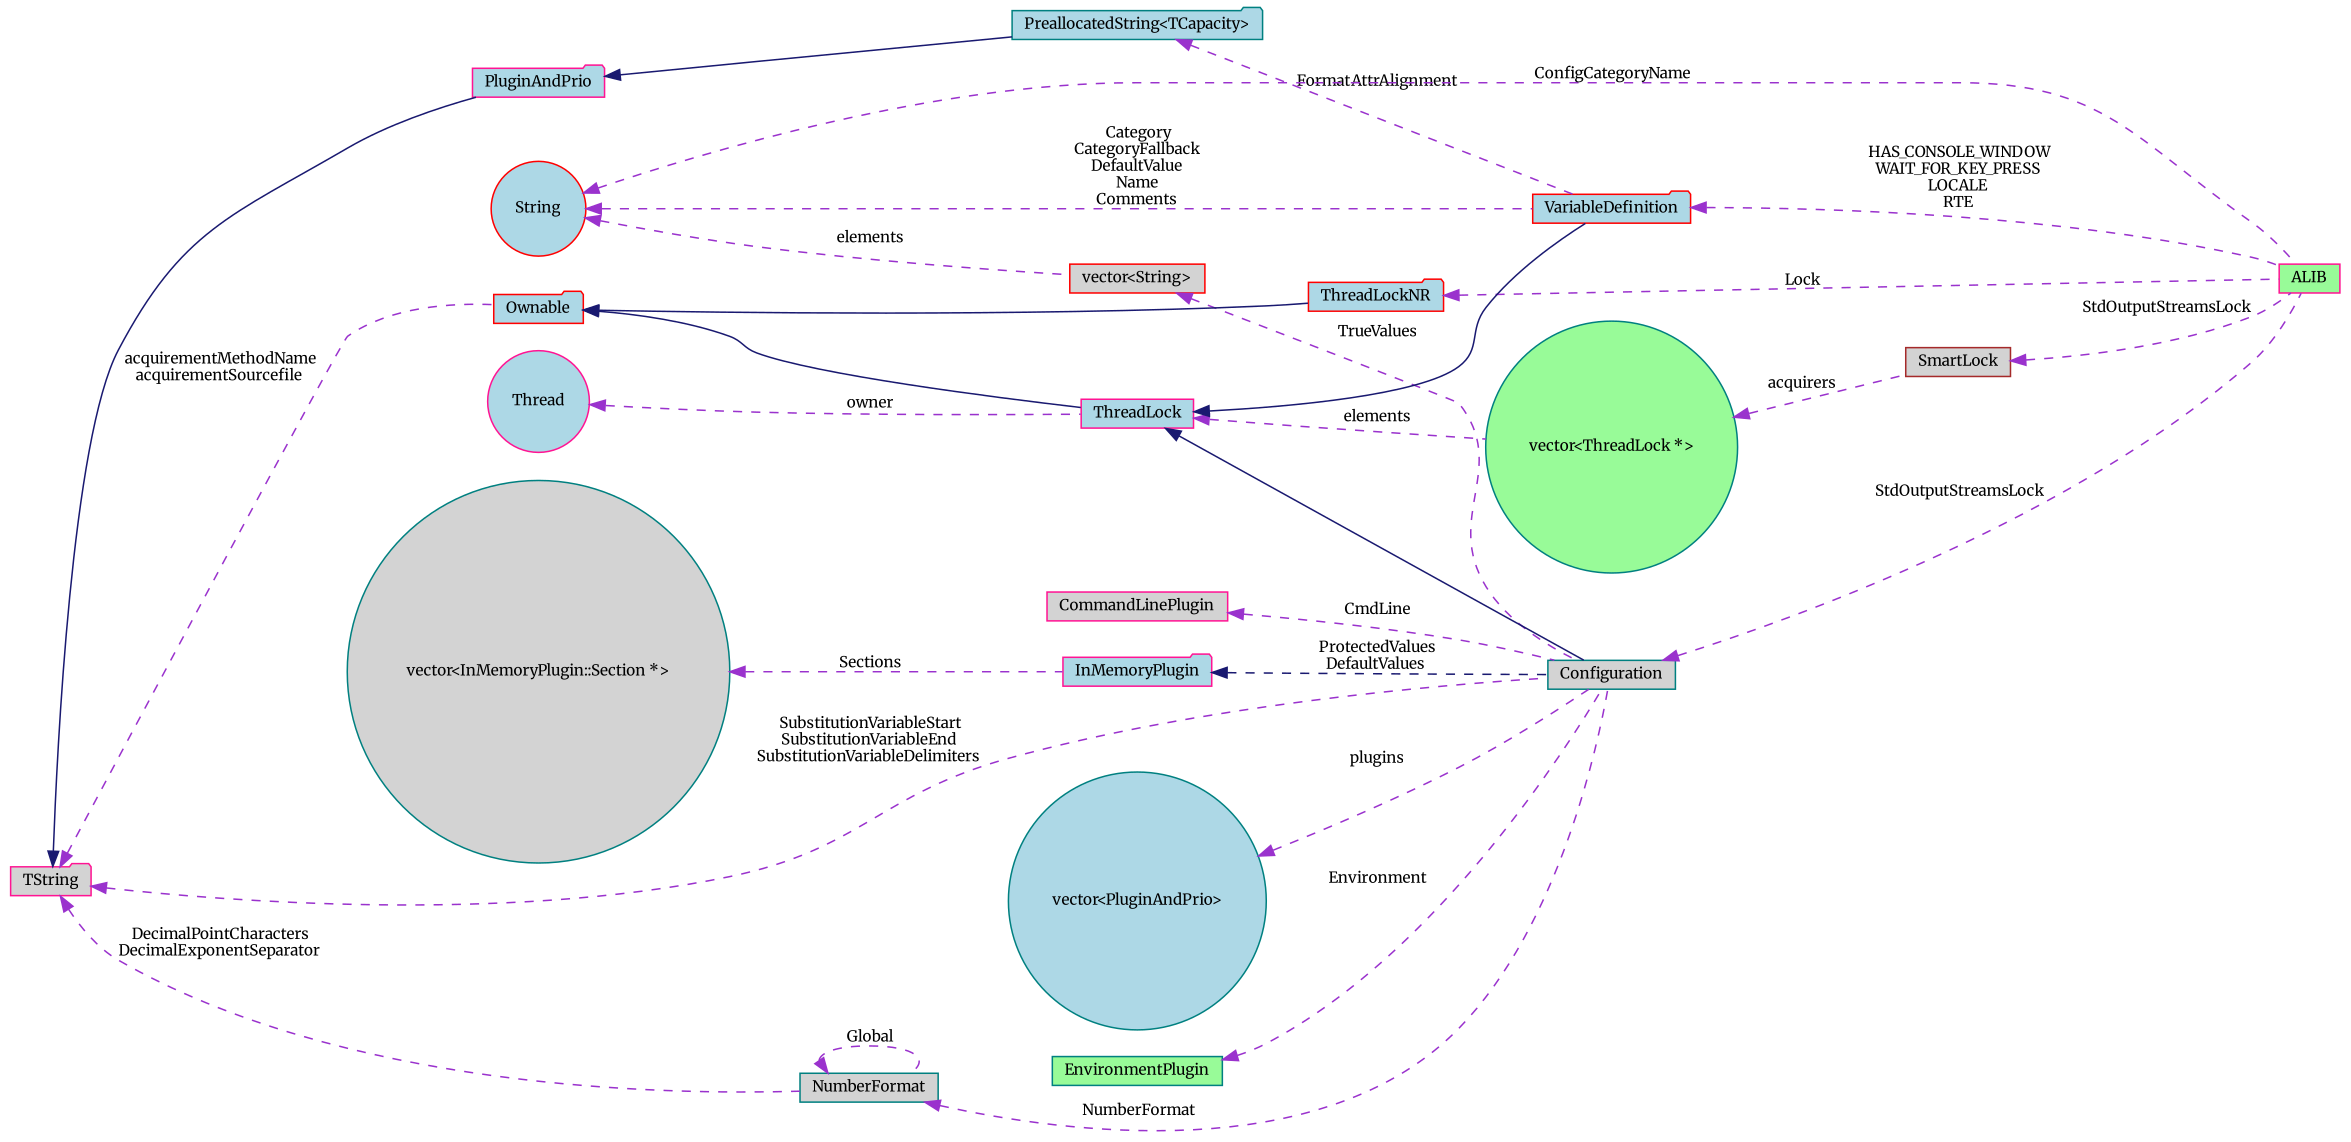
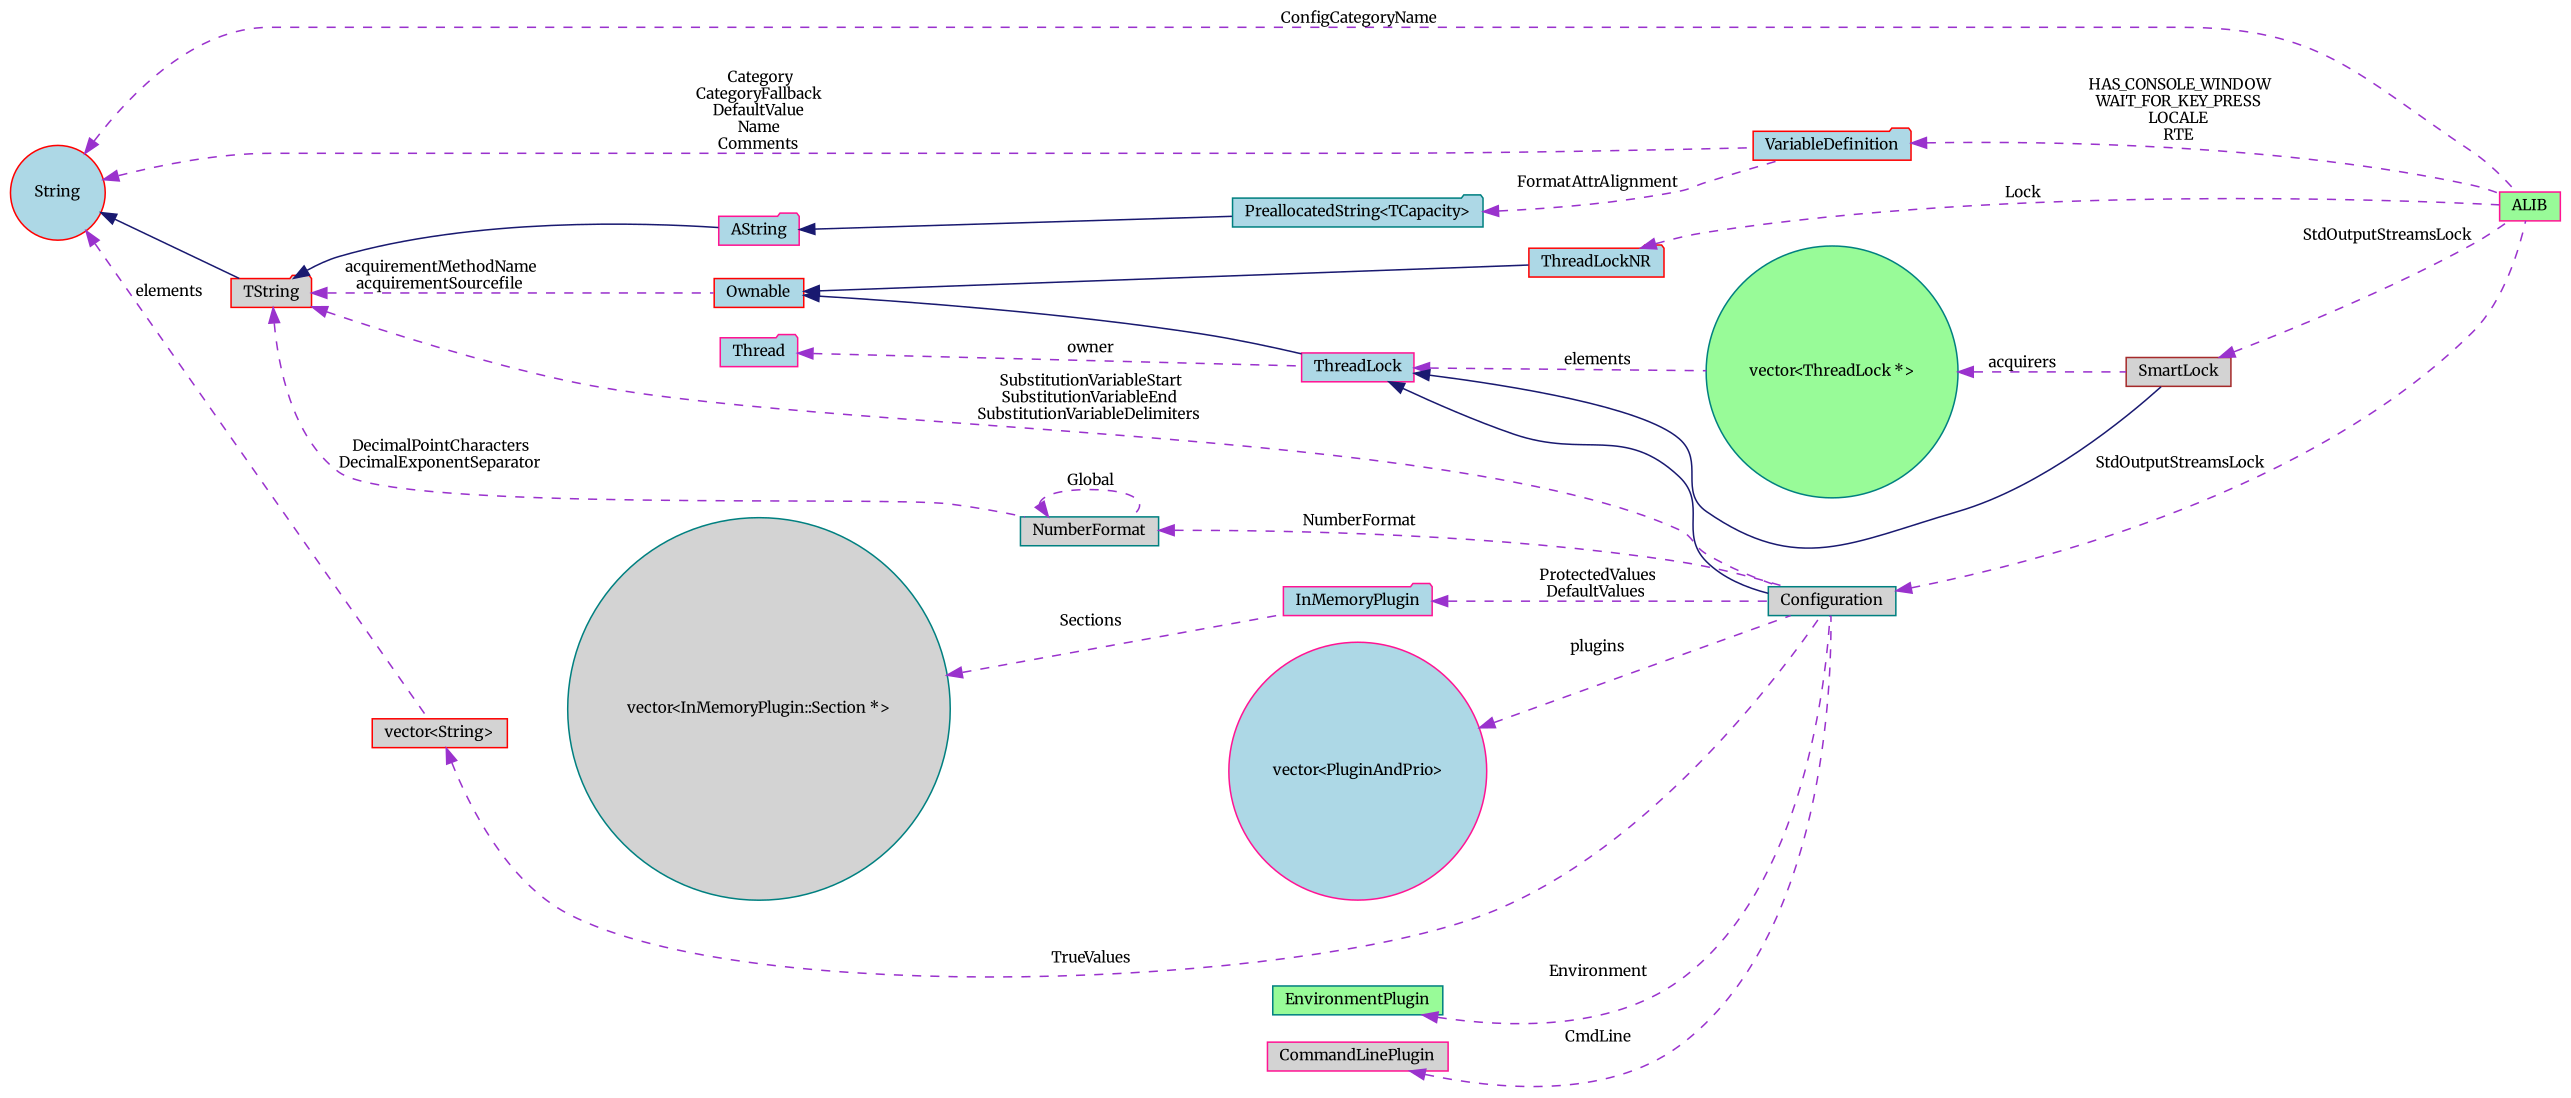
(539, 83) -> (759, 231)
none -> (177, 249)
(539, 309) -> (759, 293)
(1433, 379) -> (1781, 545)
(539, 402) -> (759, 352)
(1387, 674) -> (1608, 601)
(51, 881) -> (271, 293)
(1137, 901) -> (1358, 771)
